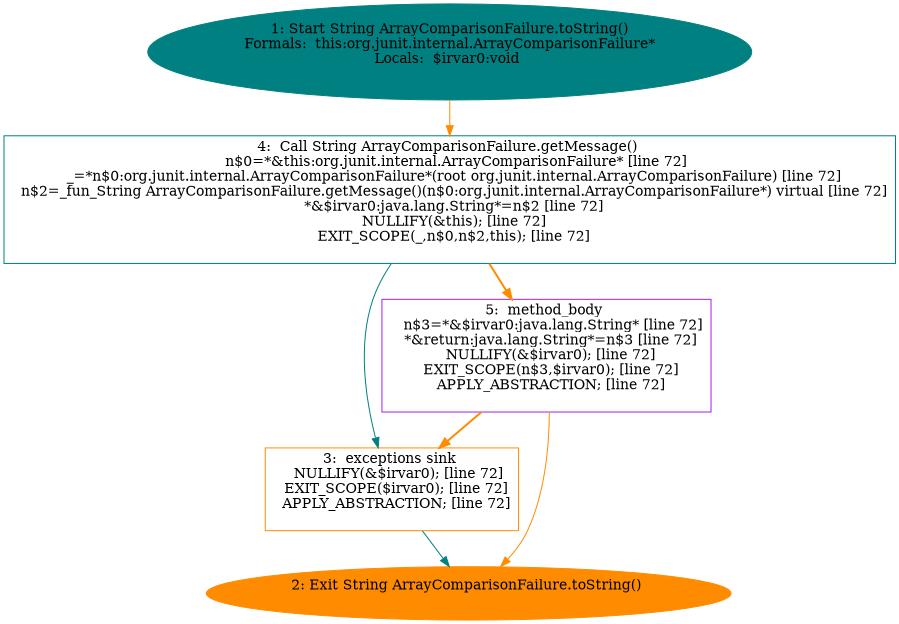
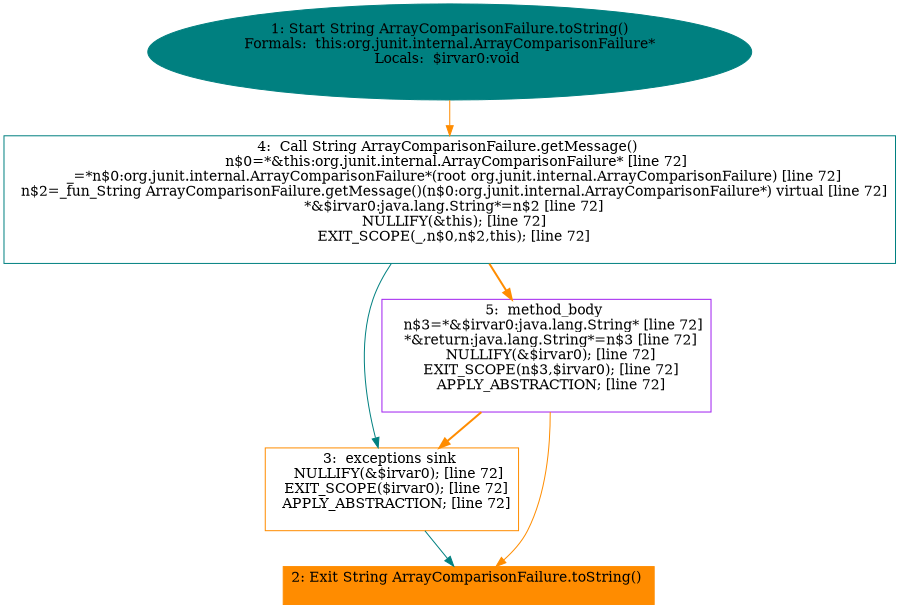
(469, 593) -> (469, 586)
